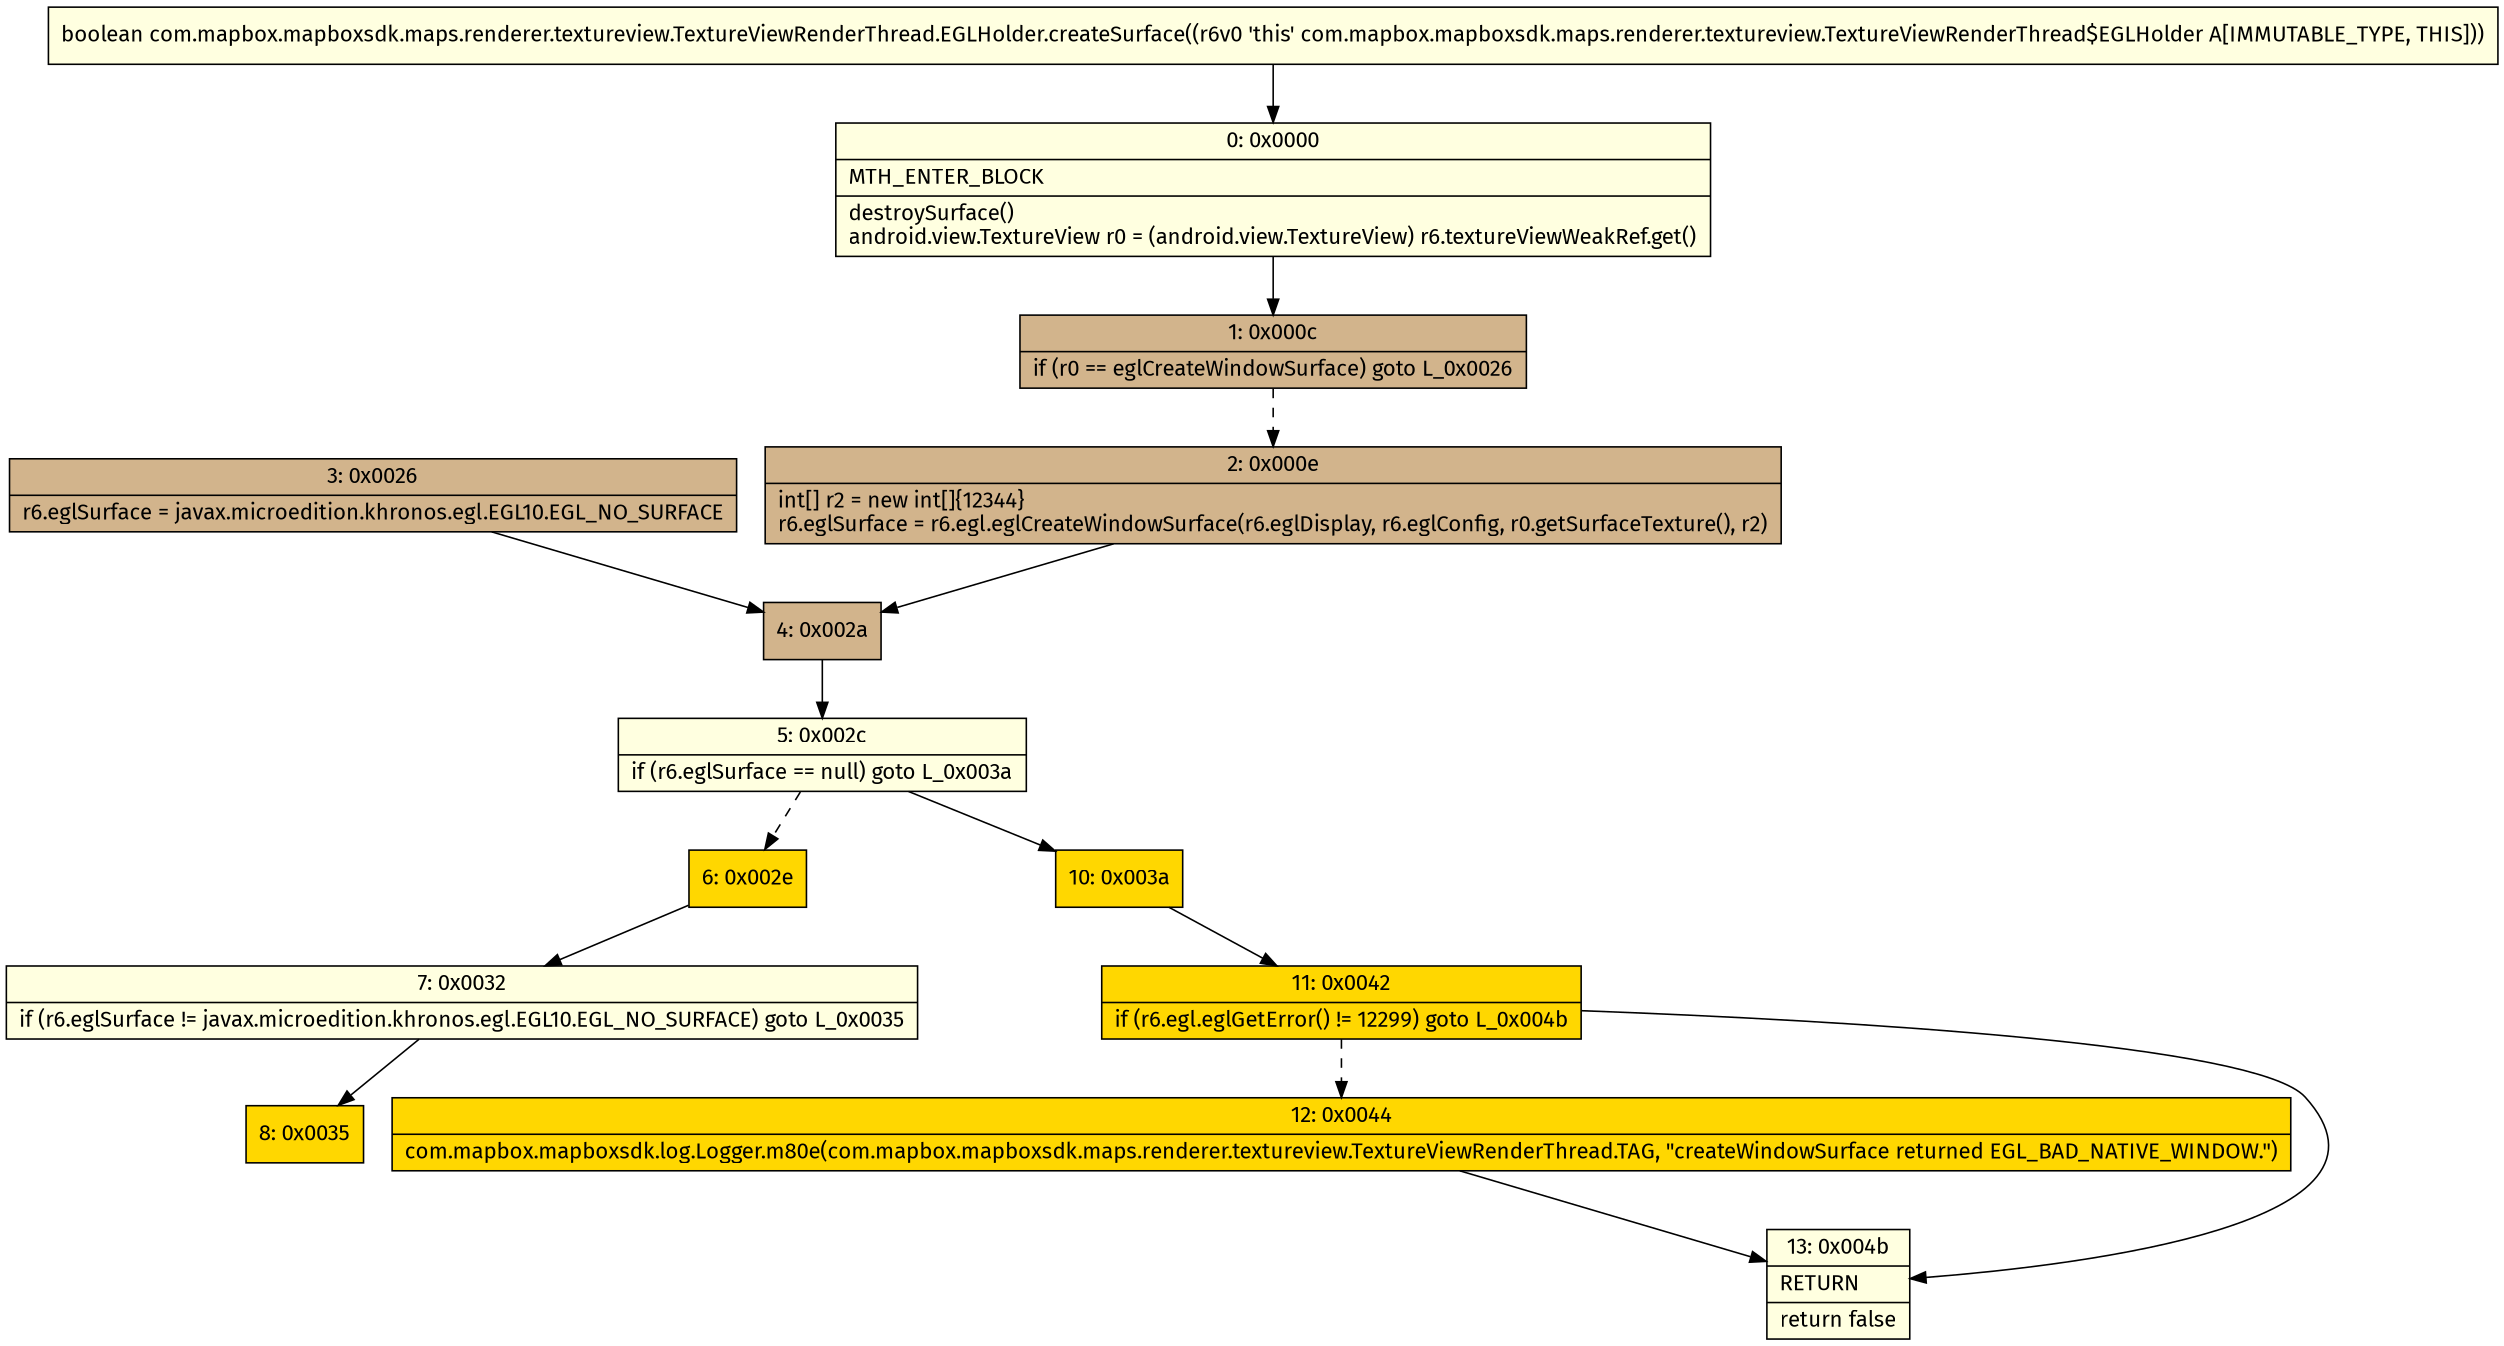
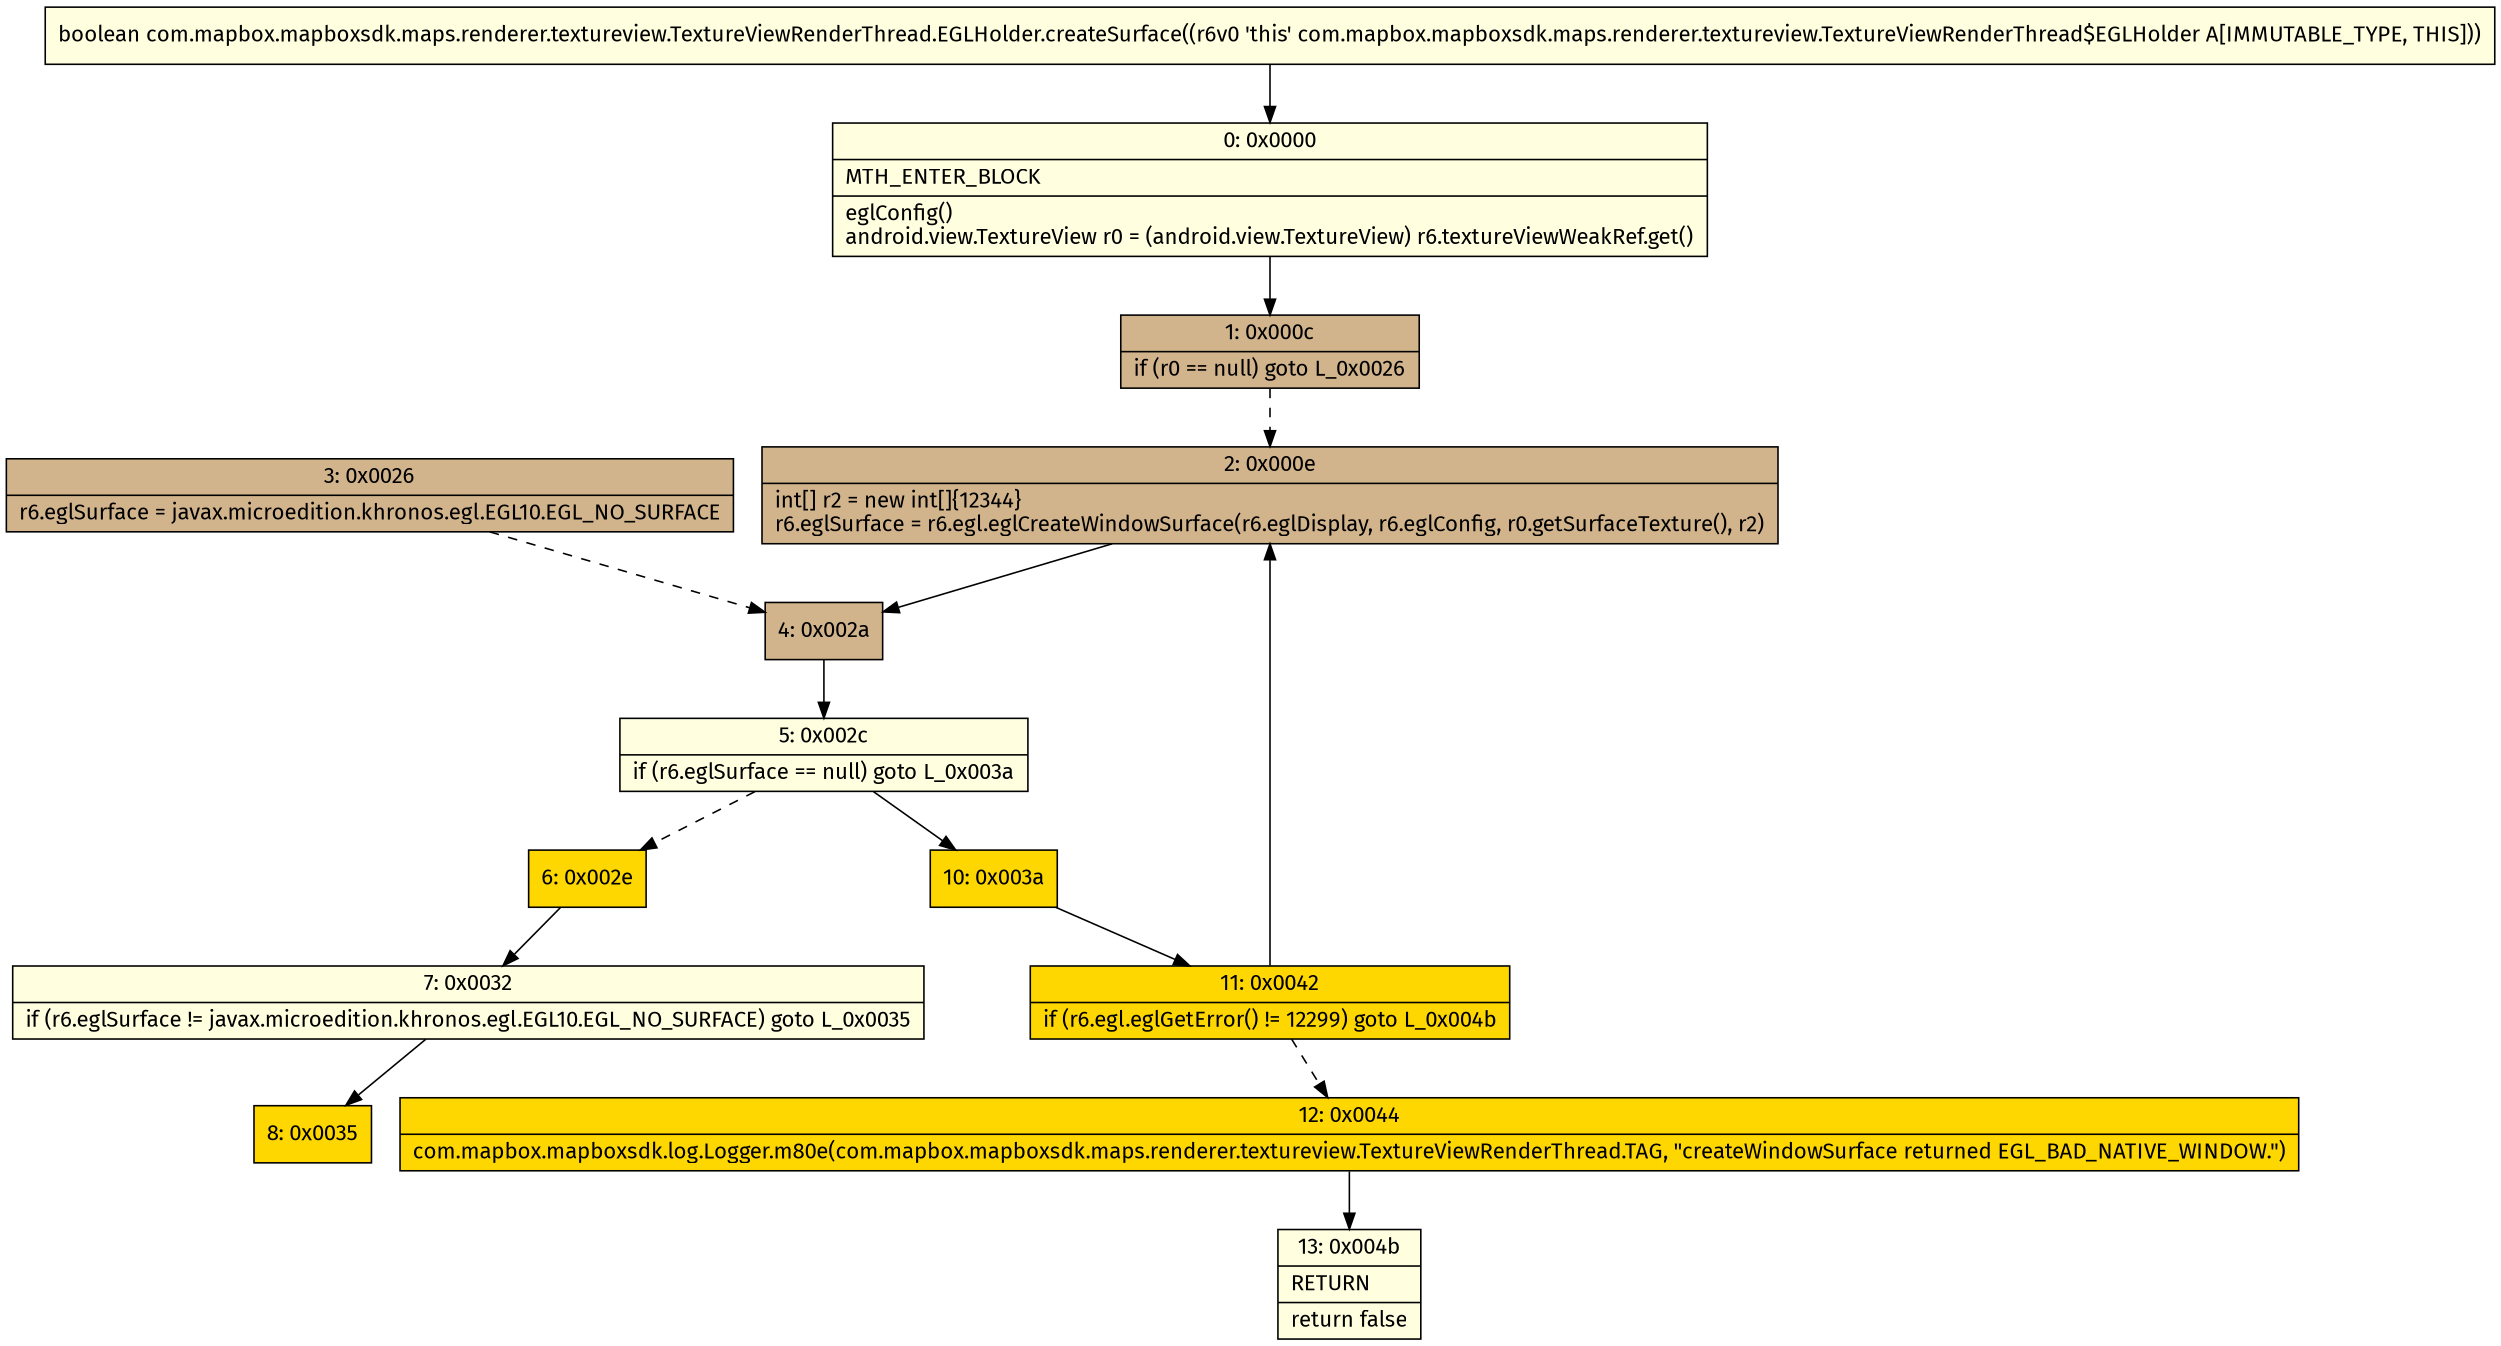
(932, 214) -> (899, 214)
(1273, 369) -> (1270, 369)
(620, 570) -> (620, 570)
(2194, 1060) -> (1270, 763)
